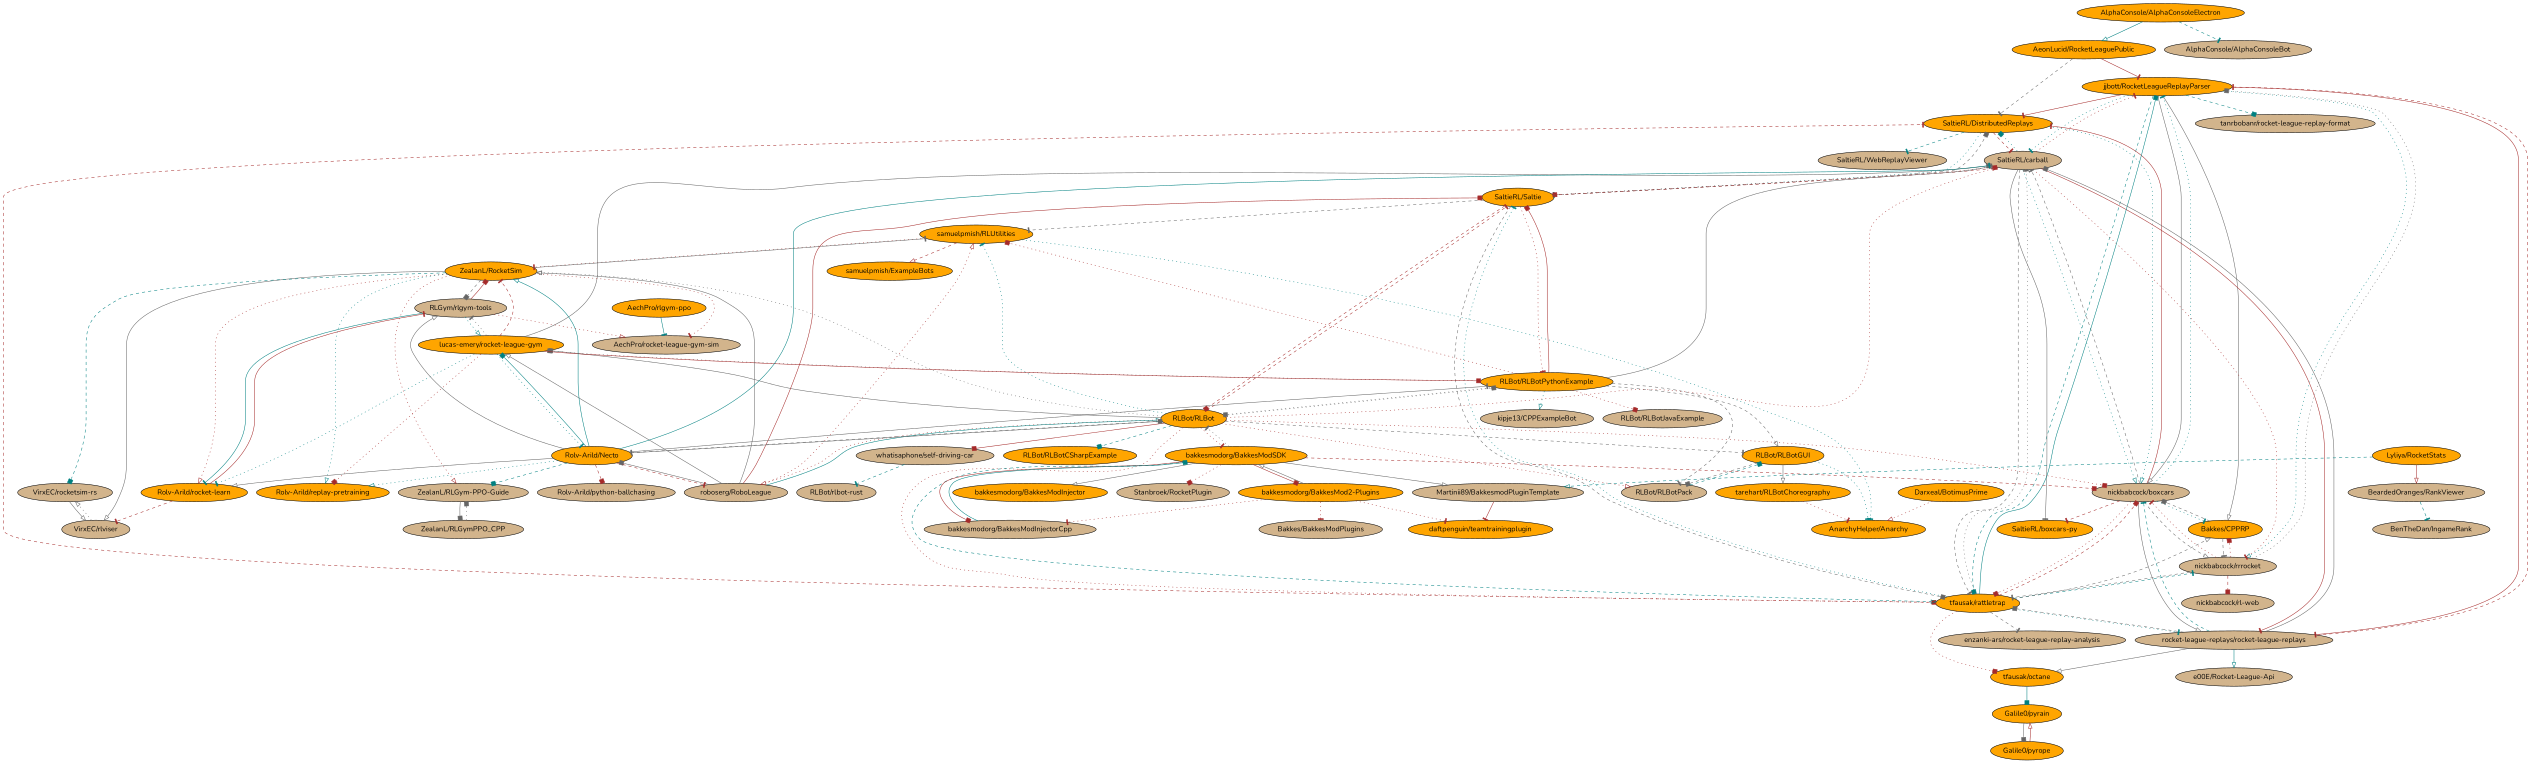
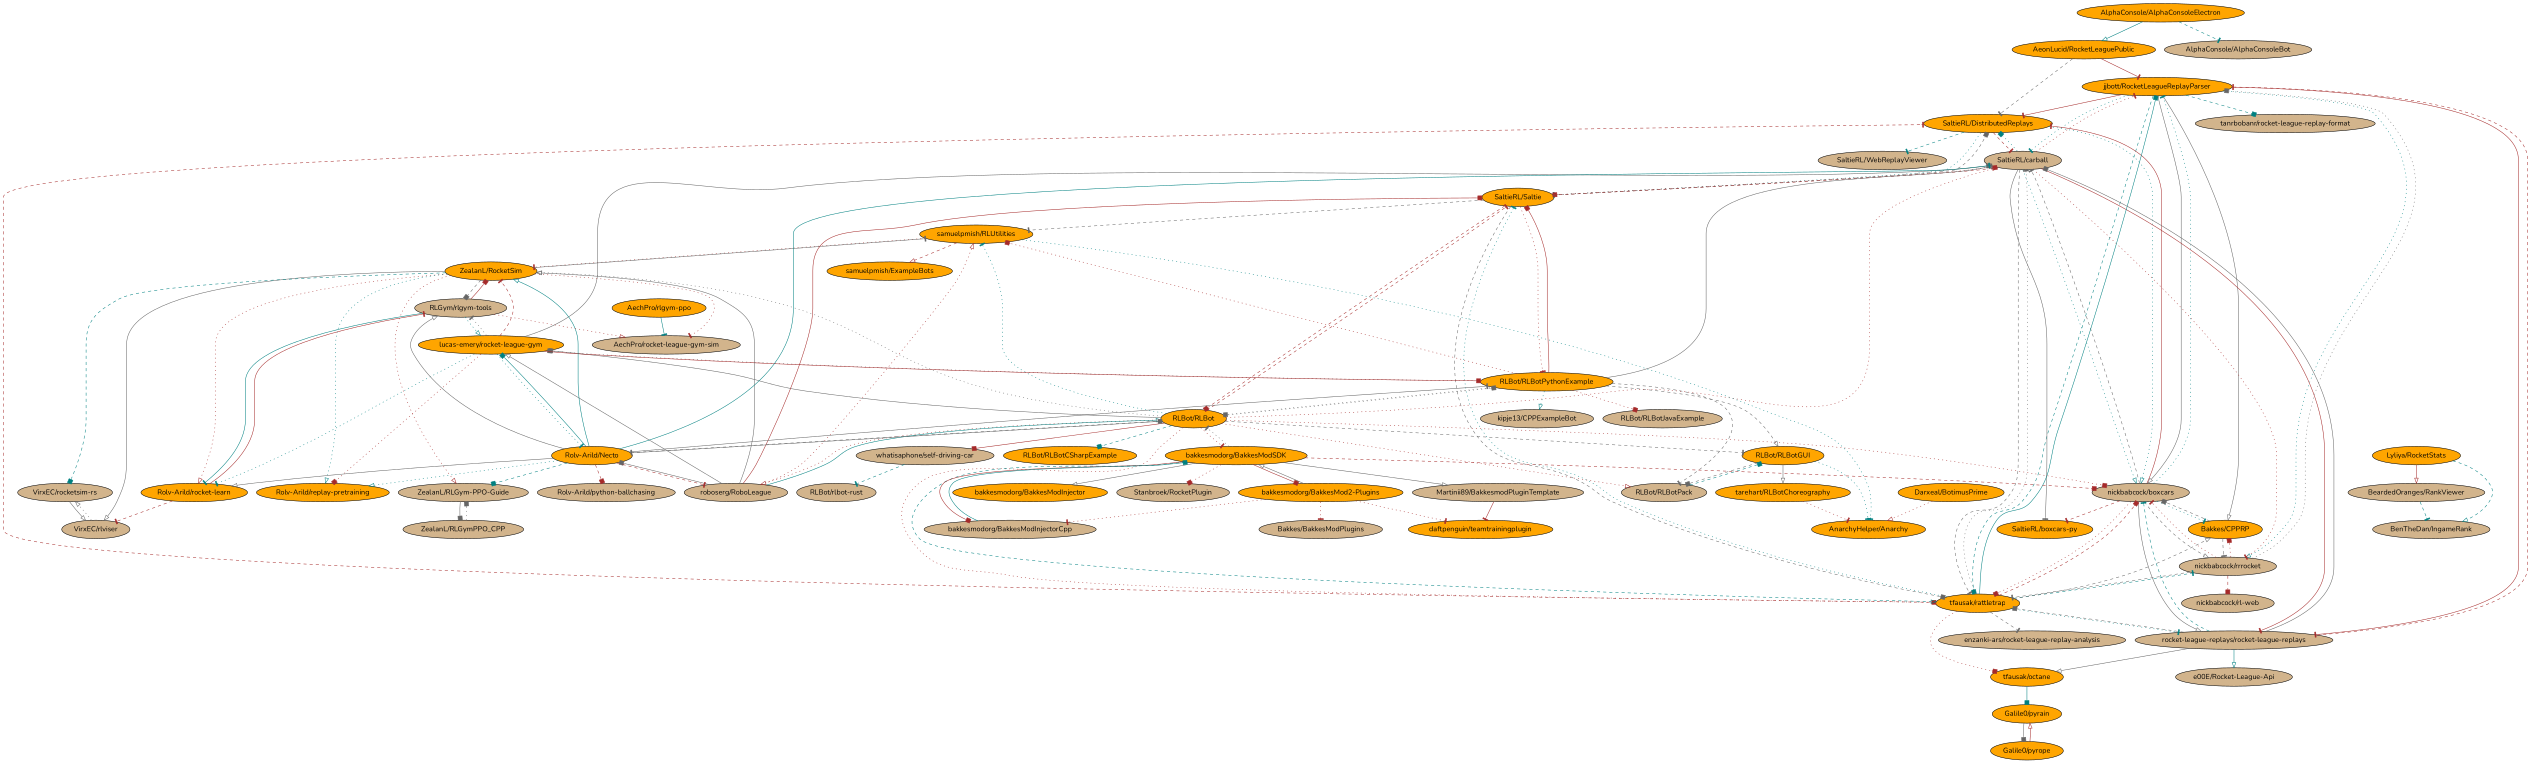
(1971, 468) -> (2490, 485)
